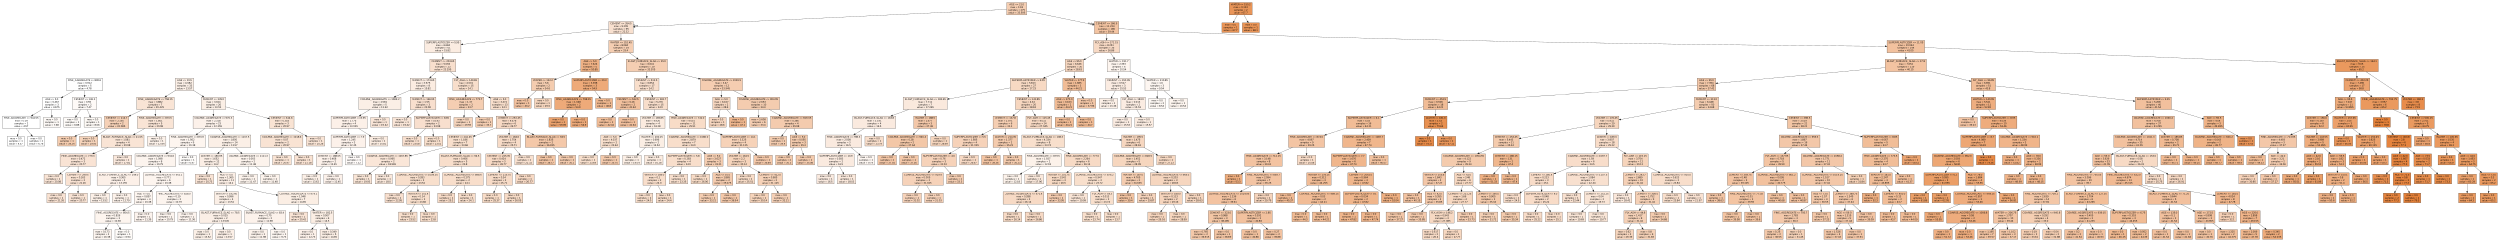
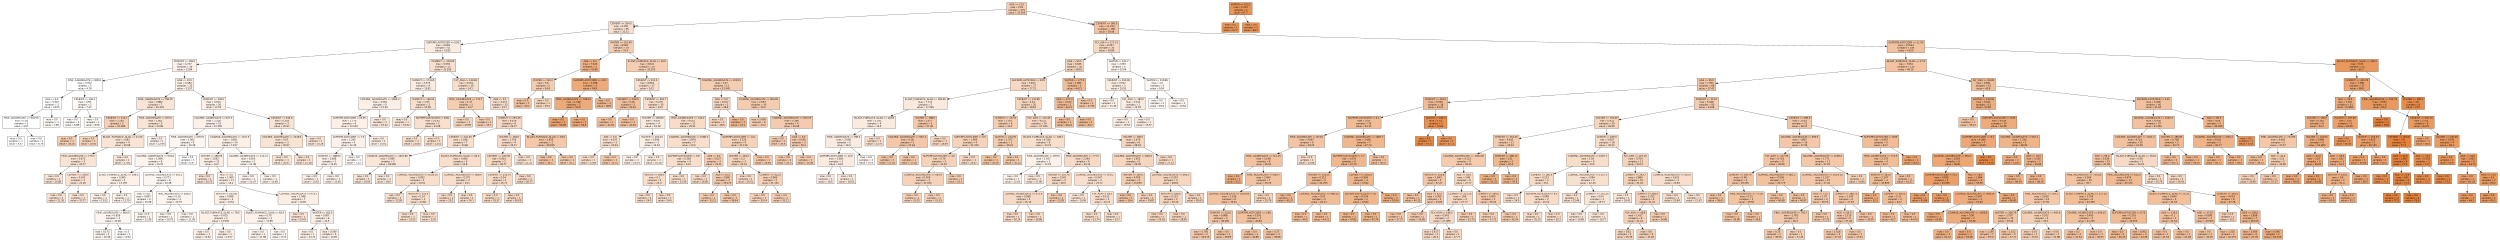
none -> (184, 66)
(2389, 130) -> (2405, 121)
none -> (1506, 150)
